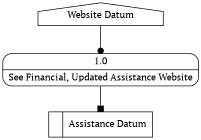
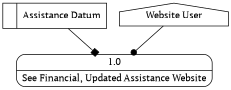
(101, 15) -> (174, 16)
(101, 95) -> (80, 39)
